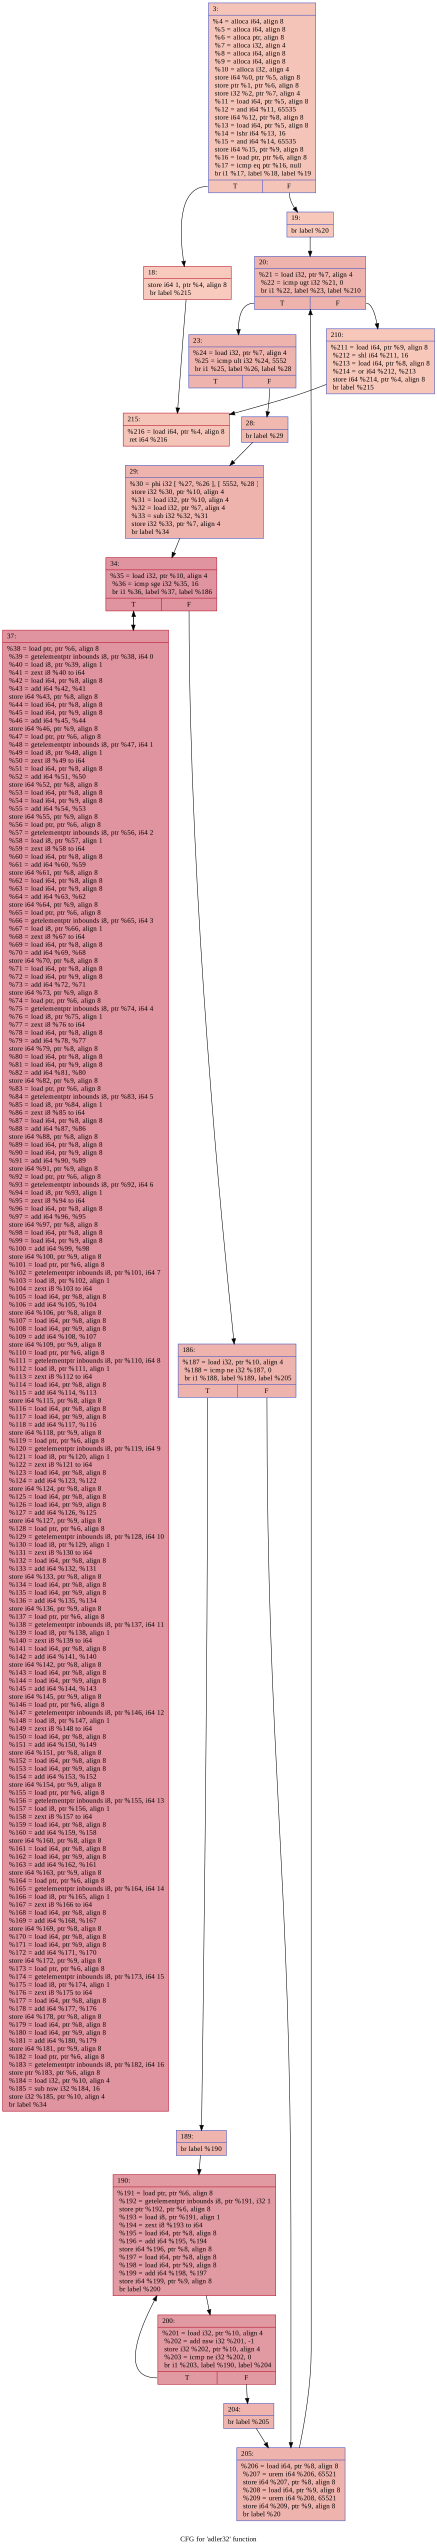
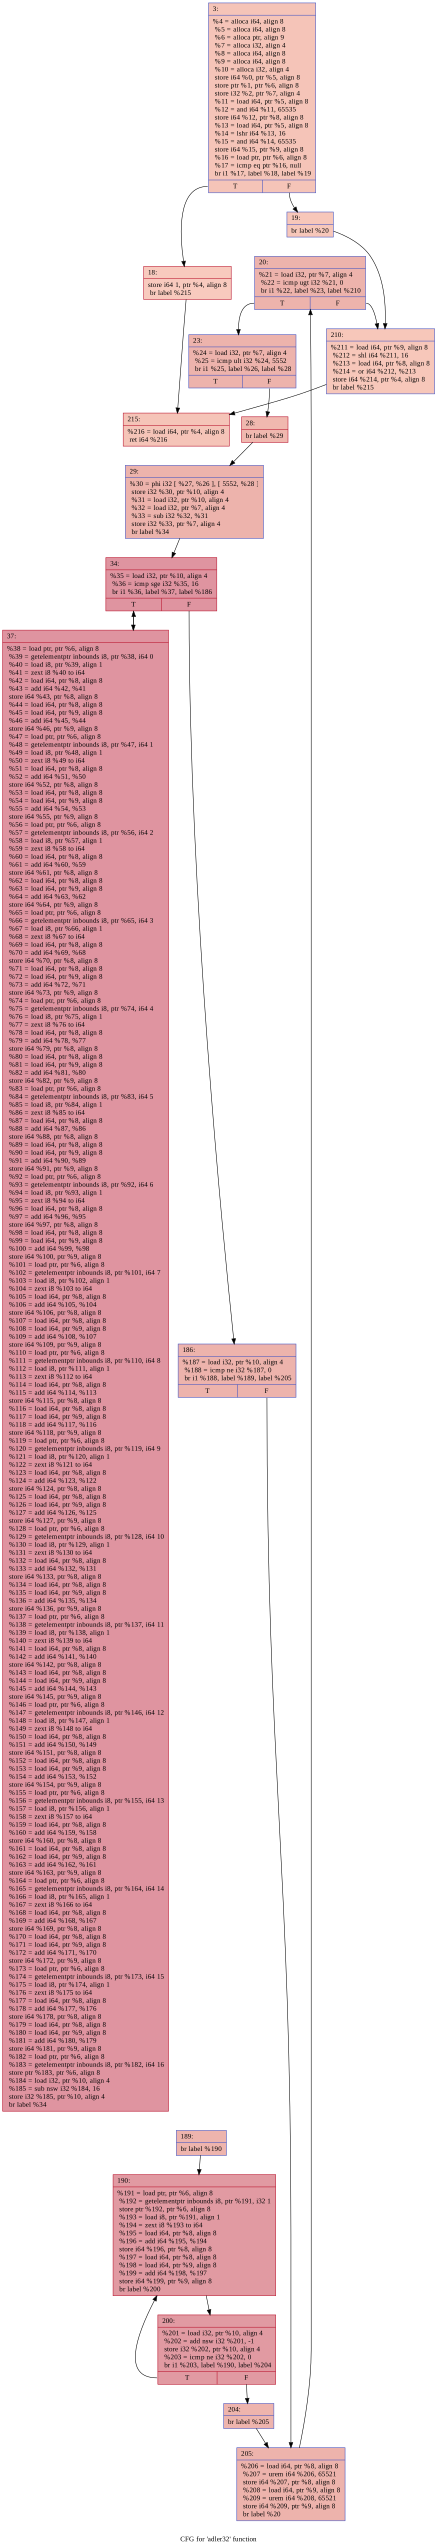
(249, 37) -> (249, 37)
(310, 244) -> (376, 267)
(265, 430) -> (265, 430)
(206, 1762) -> none
